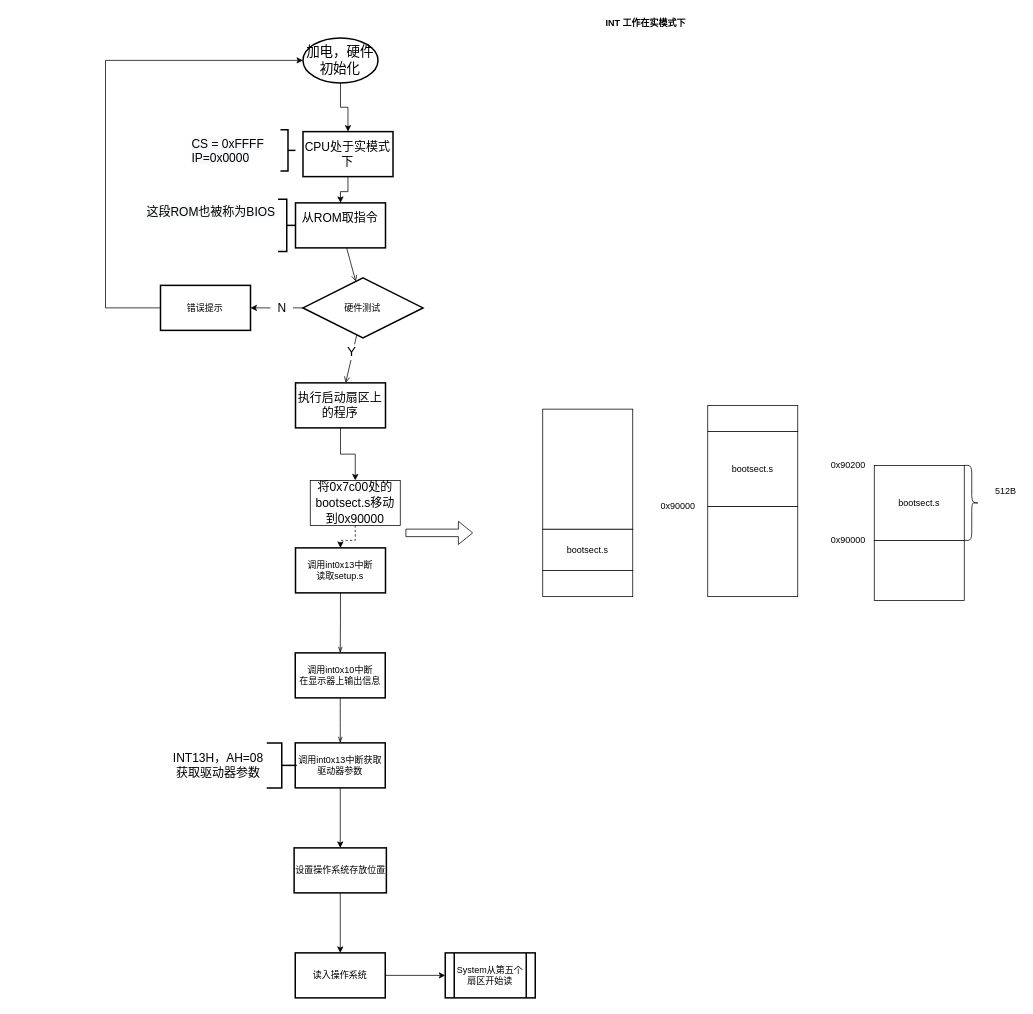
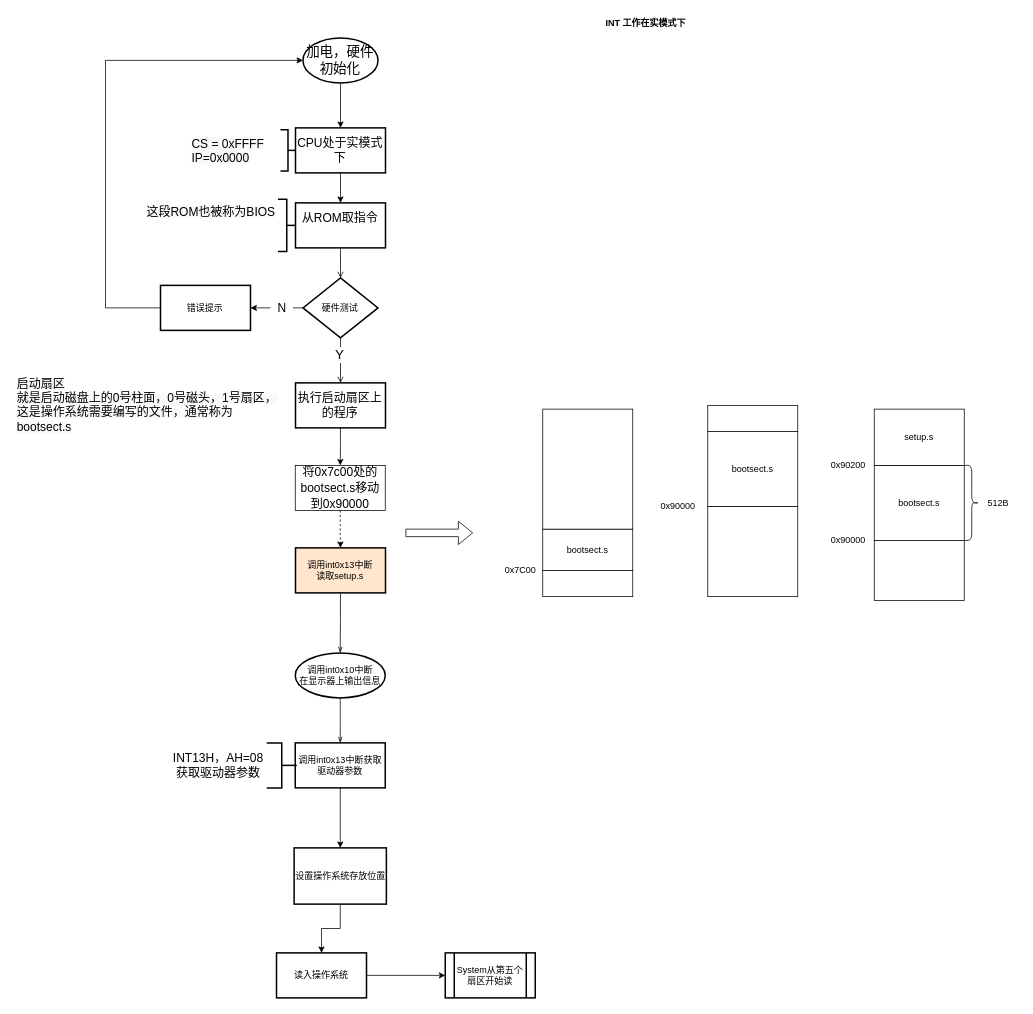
(348, 154) -> (340, 150)
(363, 308) -> (340, 308)
none -> (147, 405)
none -> (919, 437)
(1005, 492) -> (998, 503)
(355, 503) -> (340, 488)
(340, 570) -> (340, 570)
none -> (520, 570)
(340, 675) -> (340, 675)
(340, 870) -> (340, 876)
(340, 975) -> (321, 975)
